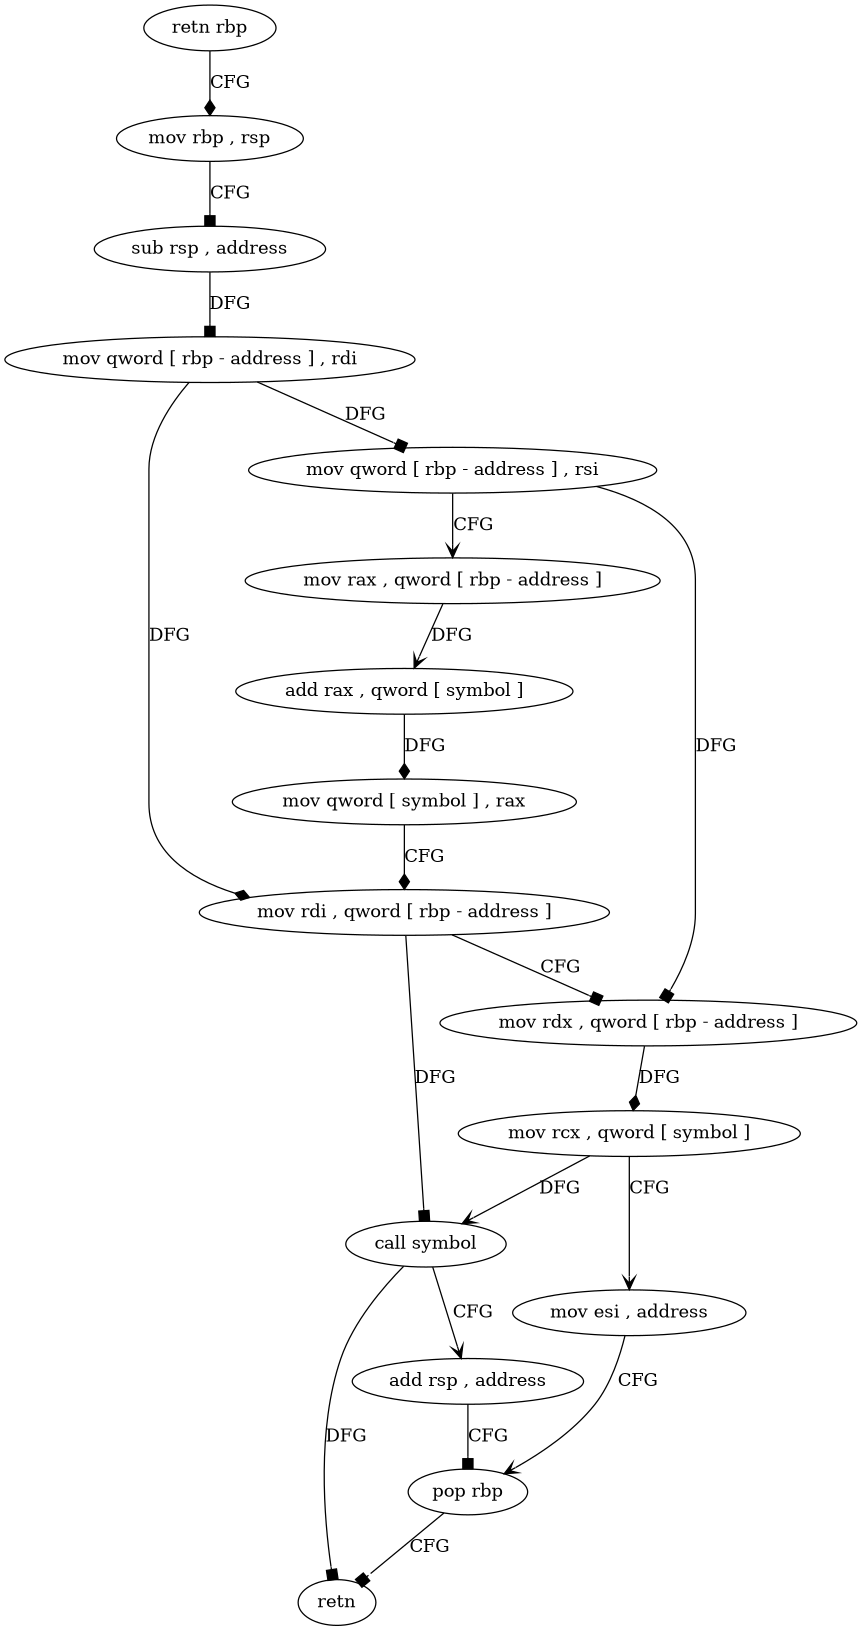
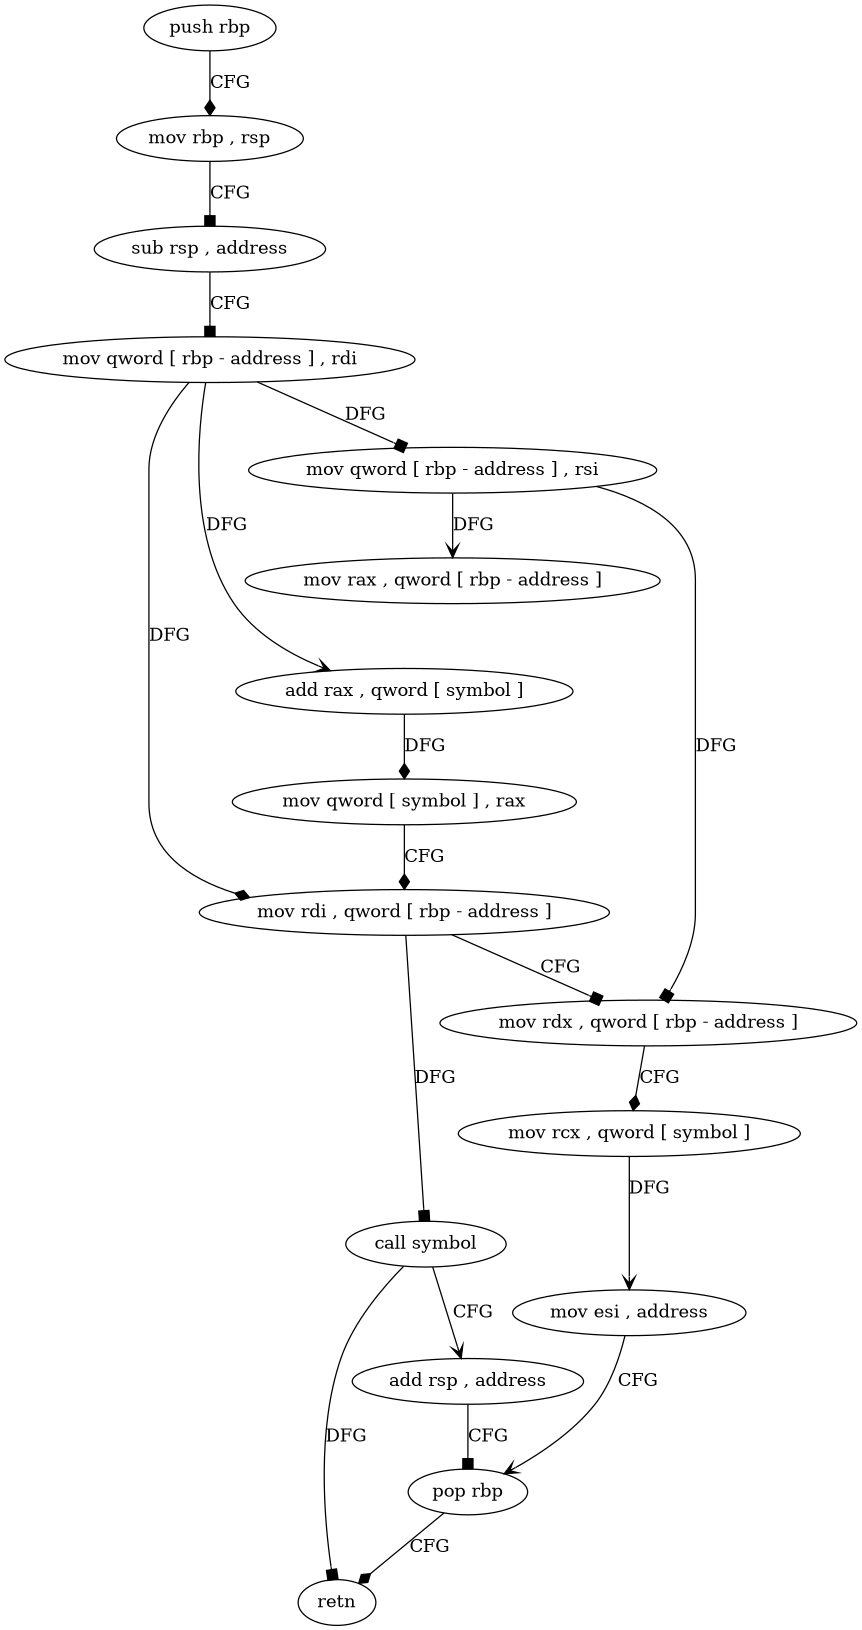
(210, 28) -> (210, 28)
(230, 304) -> (230, 304)
(474, 525) -> (474, 525)
(431, 630) -> (209, 548)
(660, 1078) -> (660, 1078)
(532, 1187) -> none
(650, 1189) -> (650, 1189)
(407, 1543) -> (407, 1543)
